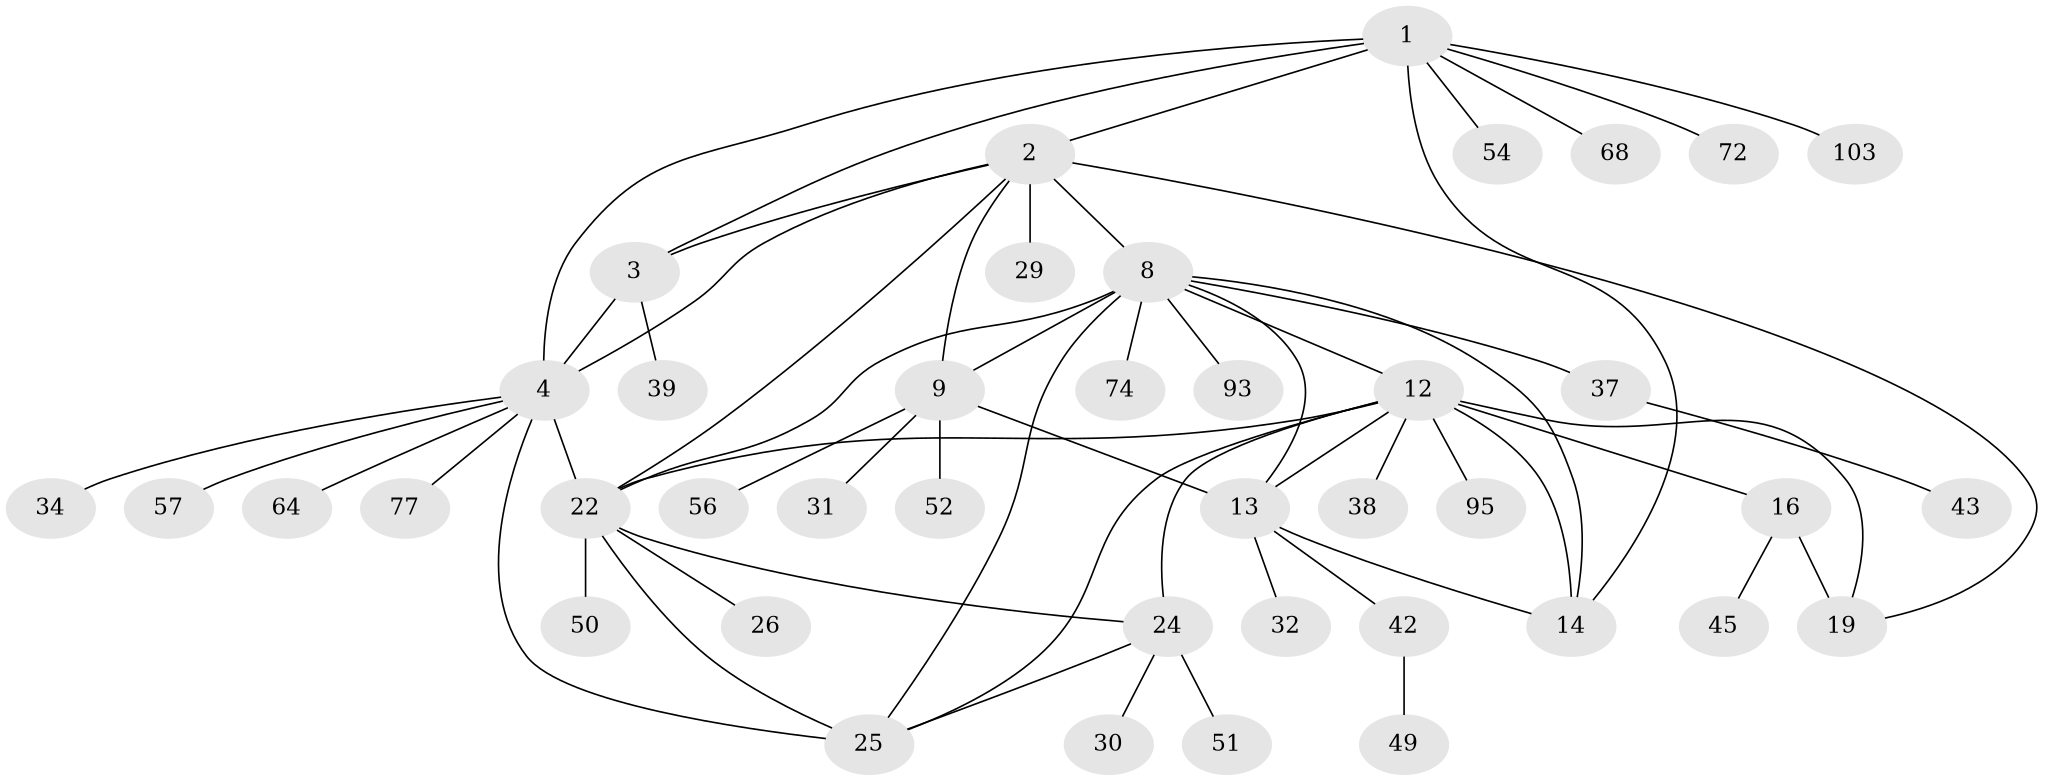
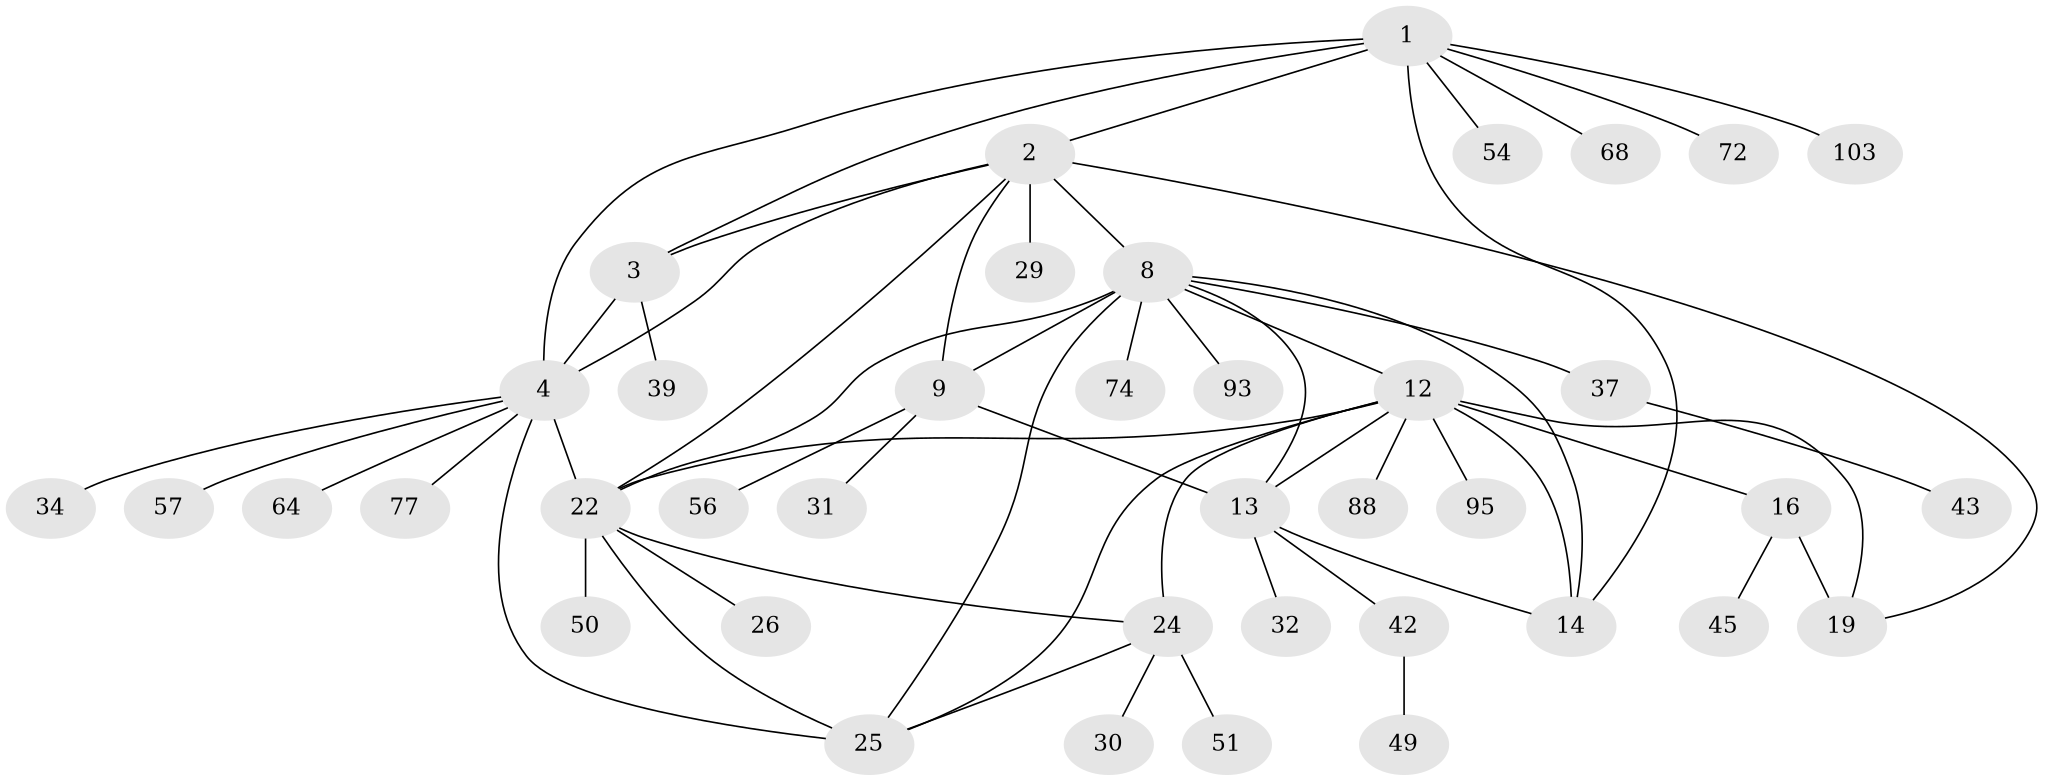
(940, 508) -> none
(1363, 508) -> (1363, 508)
